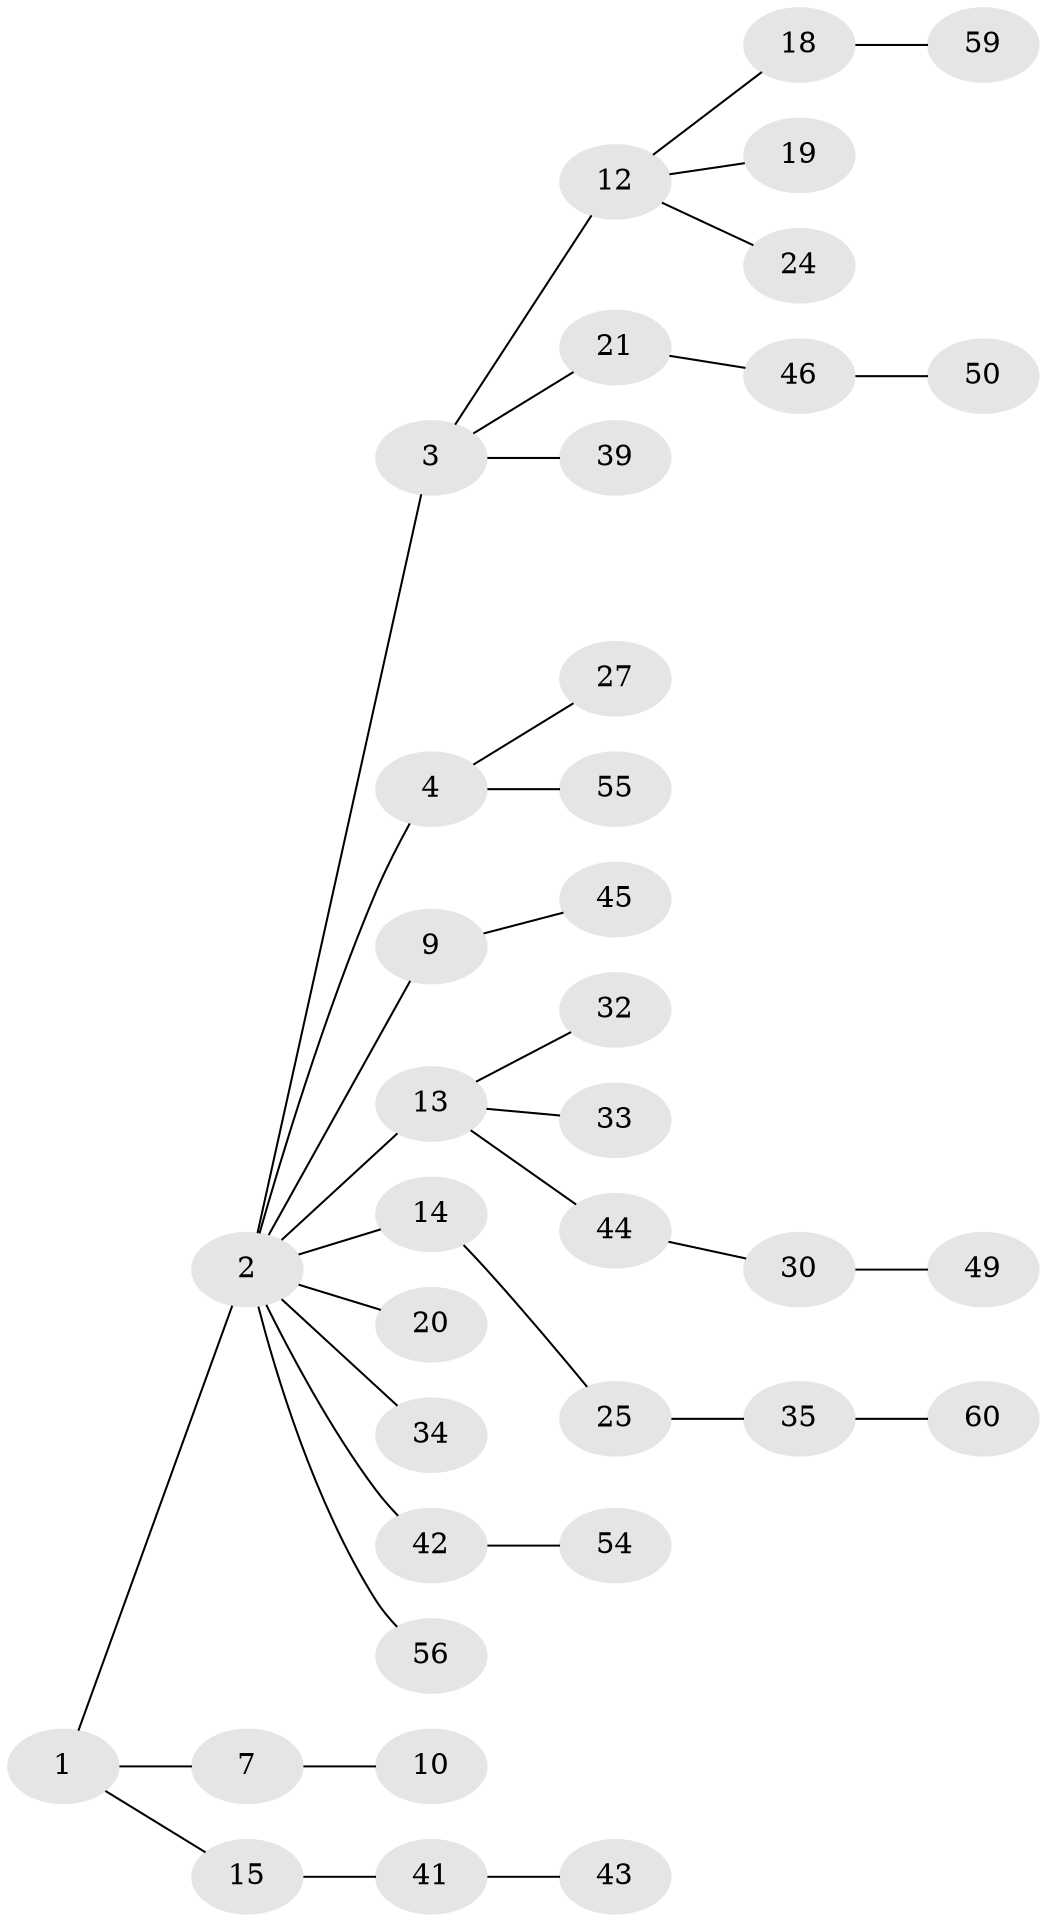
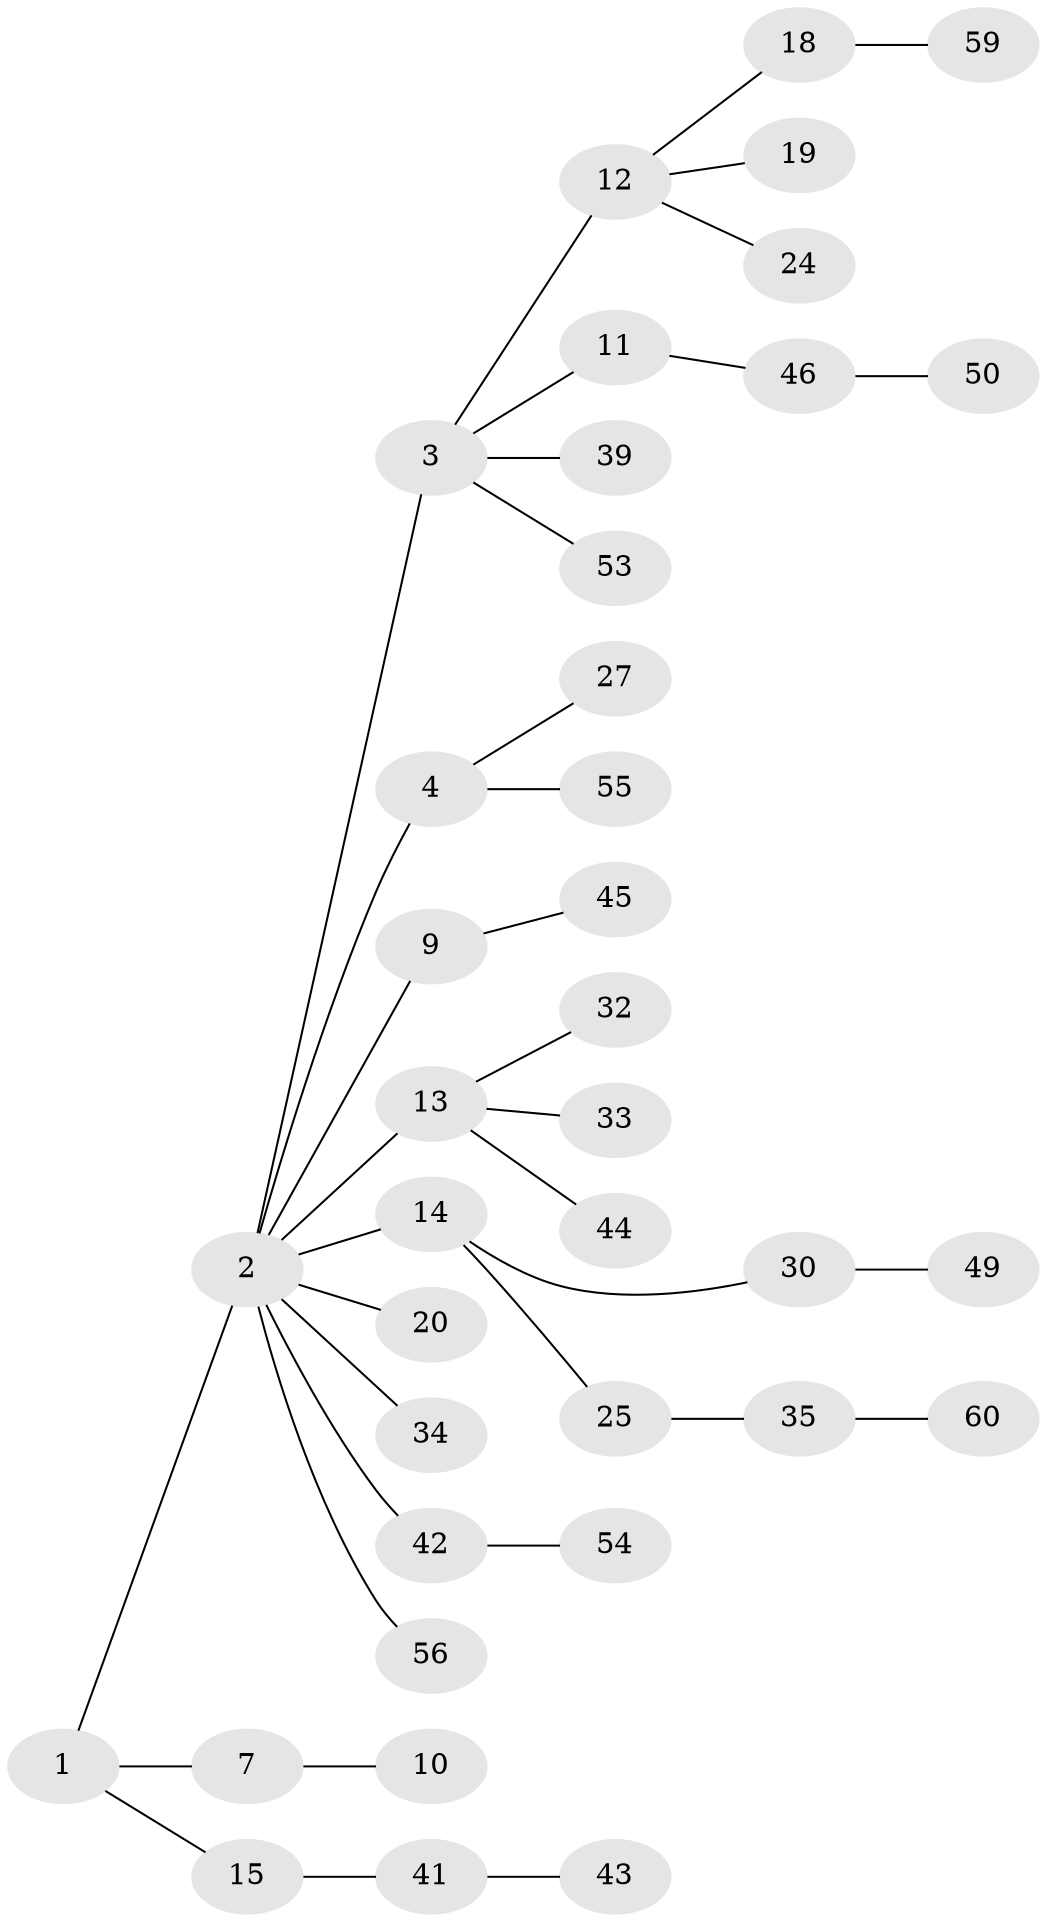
(615, 348) -> (615, 348)
none -> (615, 568)
(707, 1250) -> (603, 1293)
